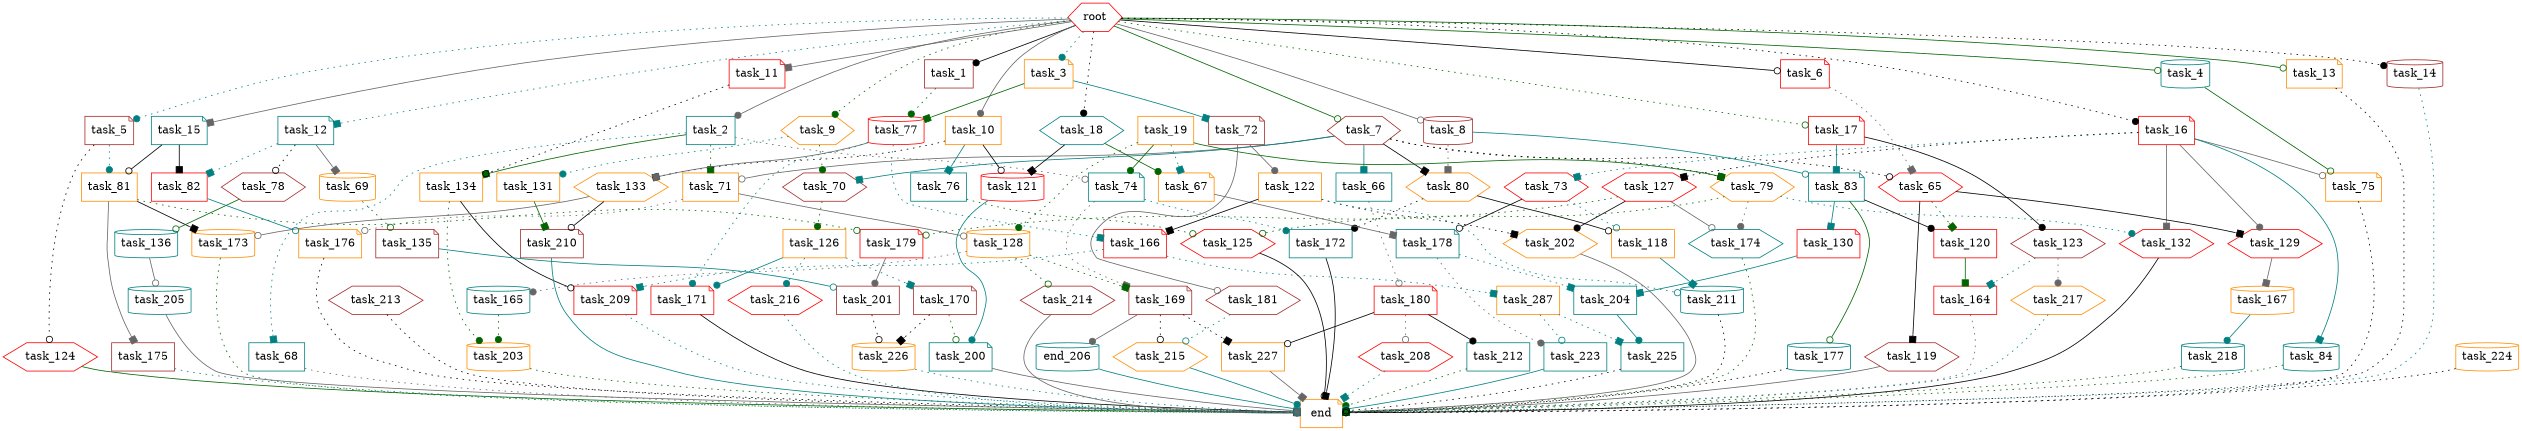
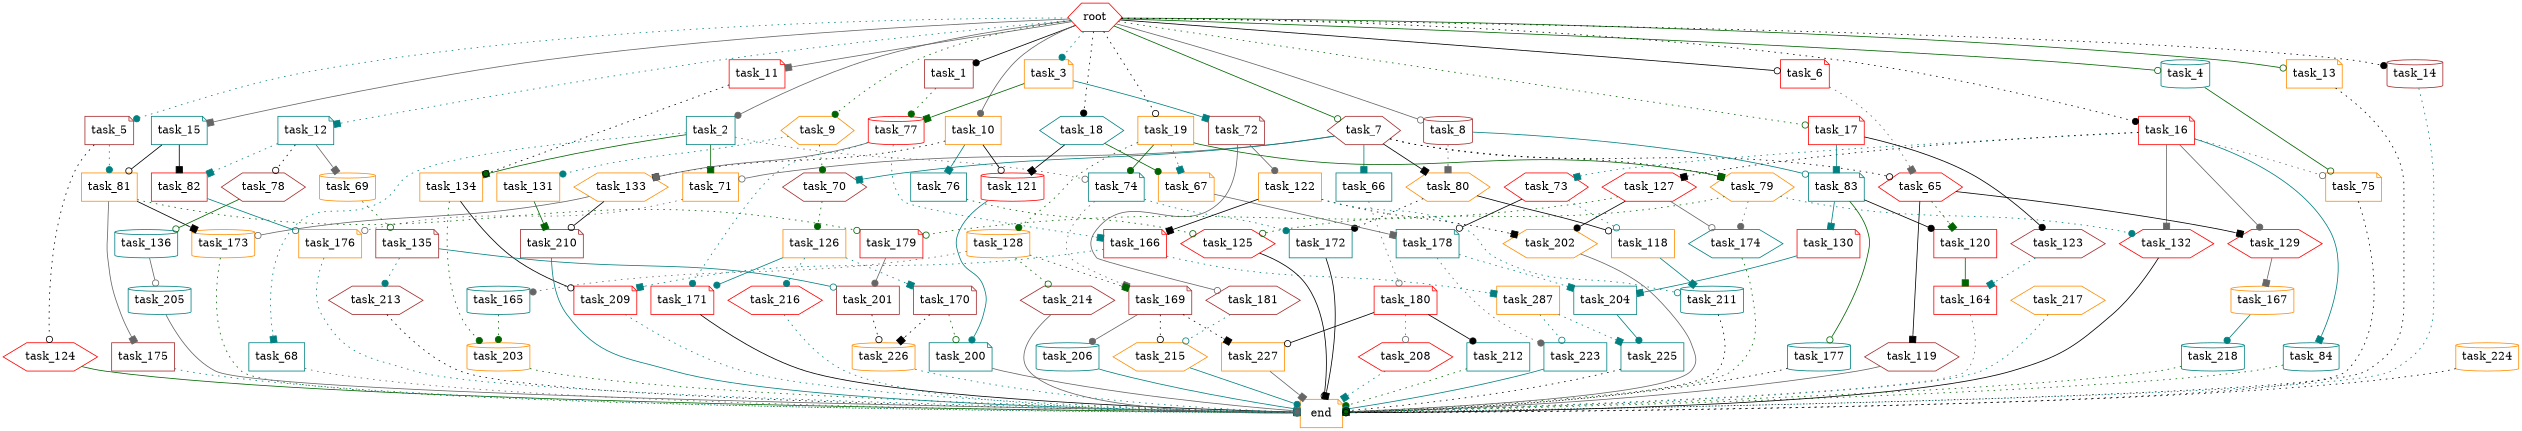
none -> (1129, 71)
(711, 155) -> (711, 155)
(2257, 156) -> (2257, 156)
(849, 215) -> none
none -> (393, 269)
(2058, 269) -> none
(1068, 357) -> (1068, 357)
(768, 398) -> (768, 398)
